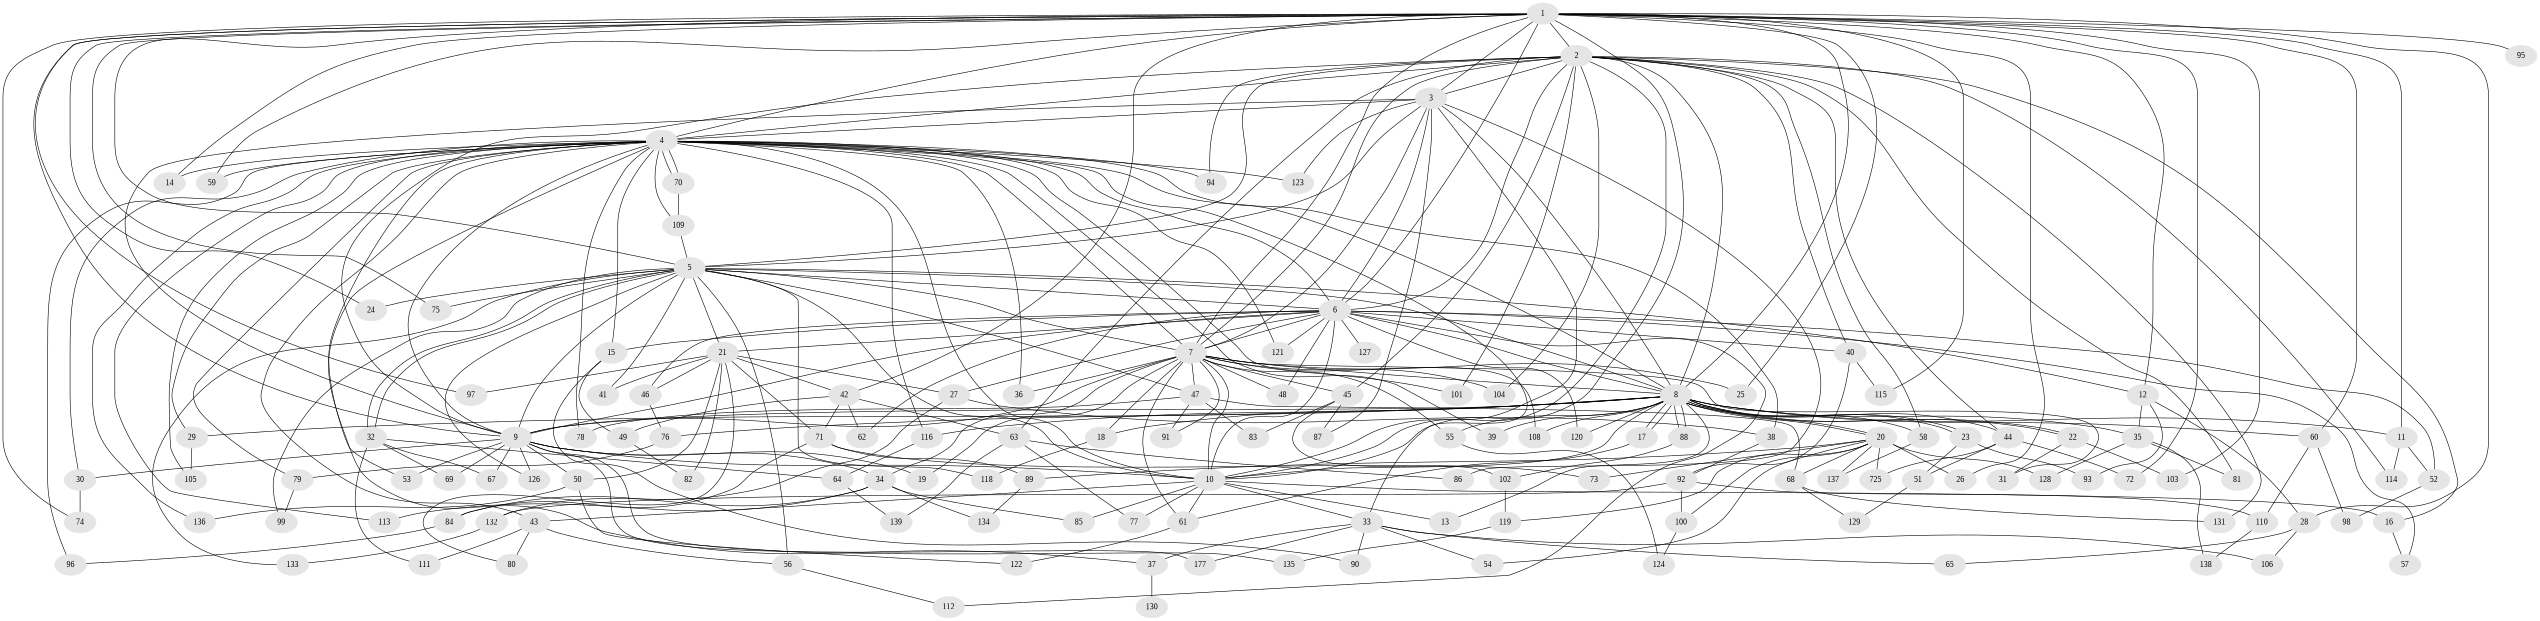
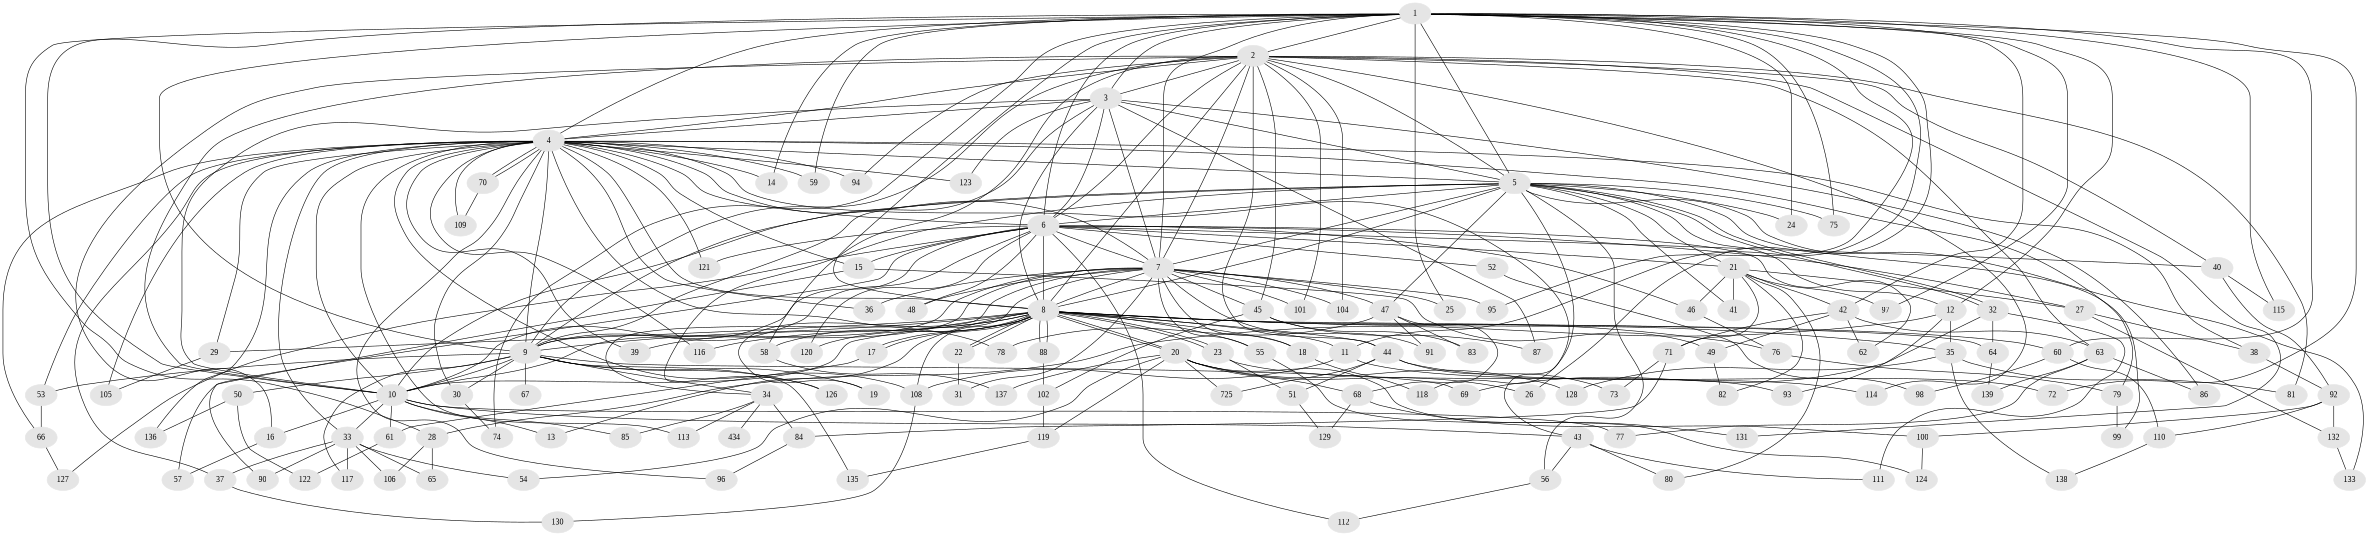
(684, 247) -> (1032, 162)
(1143, 436) -> (1389, 289)
none -> (41, 438)
(684, 451) -> none
(432, 458) -> none
(1738, 458) -> (1501, 374)
(2418, 459) -> (1131, 374)
(879, 460) -> (1521, 325)
(1029, 480) -> none
(2172, 480) -> none
none -> (773, 508)
(984, 522) -> (734, 438)
(1200, 565) -> (347, 480)
